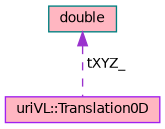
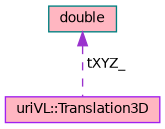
(83, 110) -> (83, 110)
